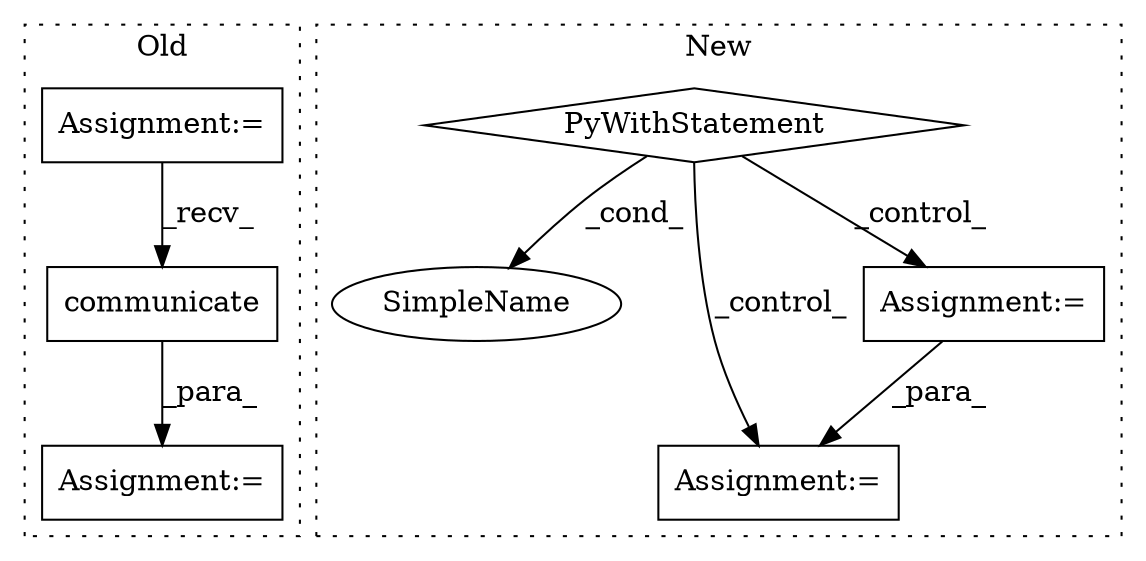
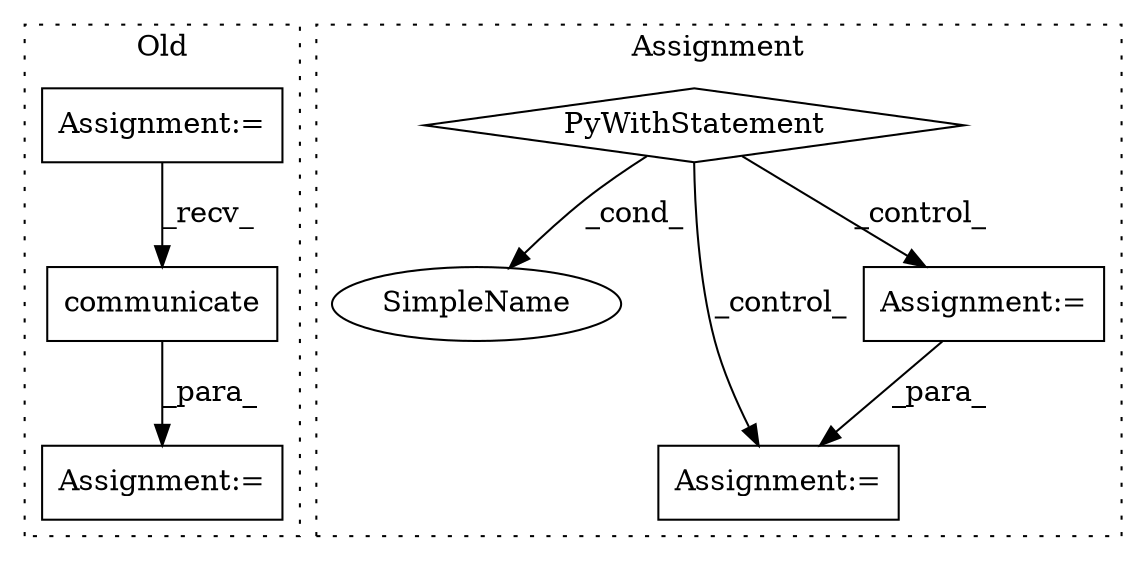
(719, 48) -> (719, 48)
